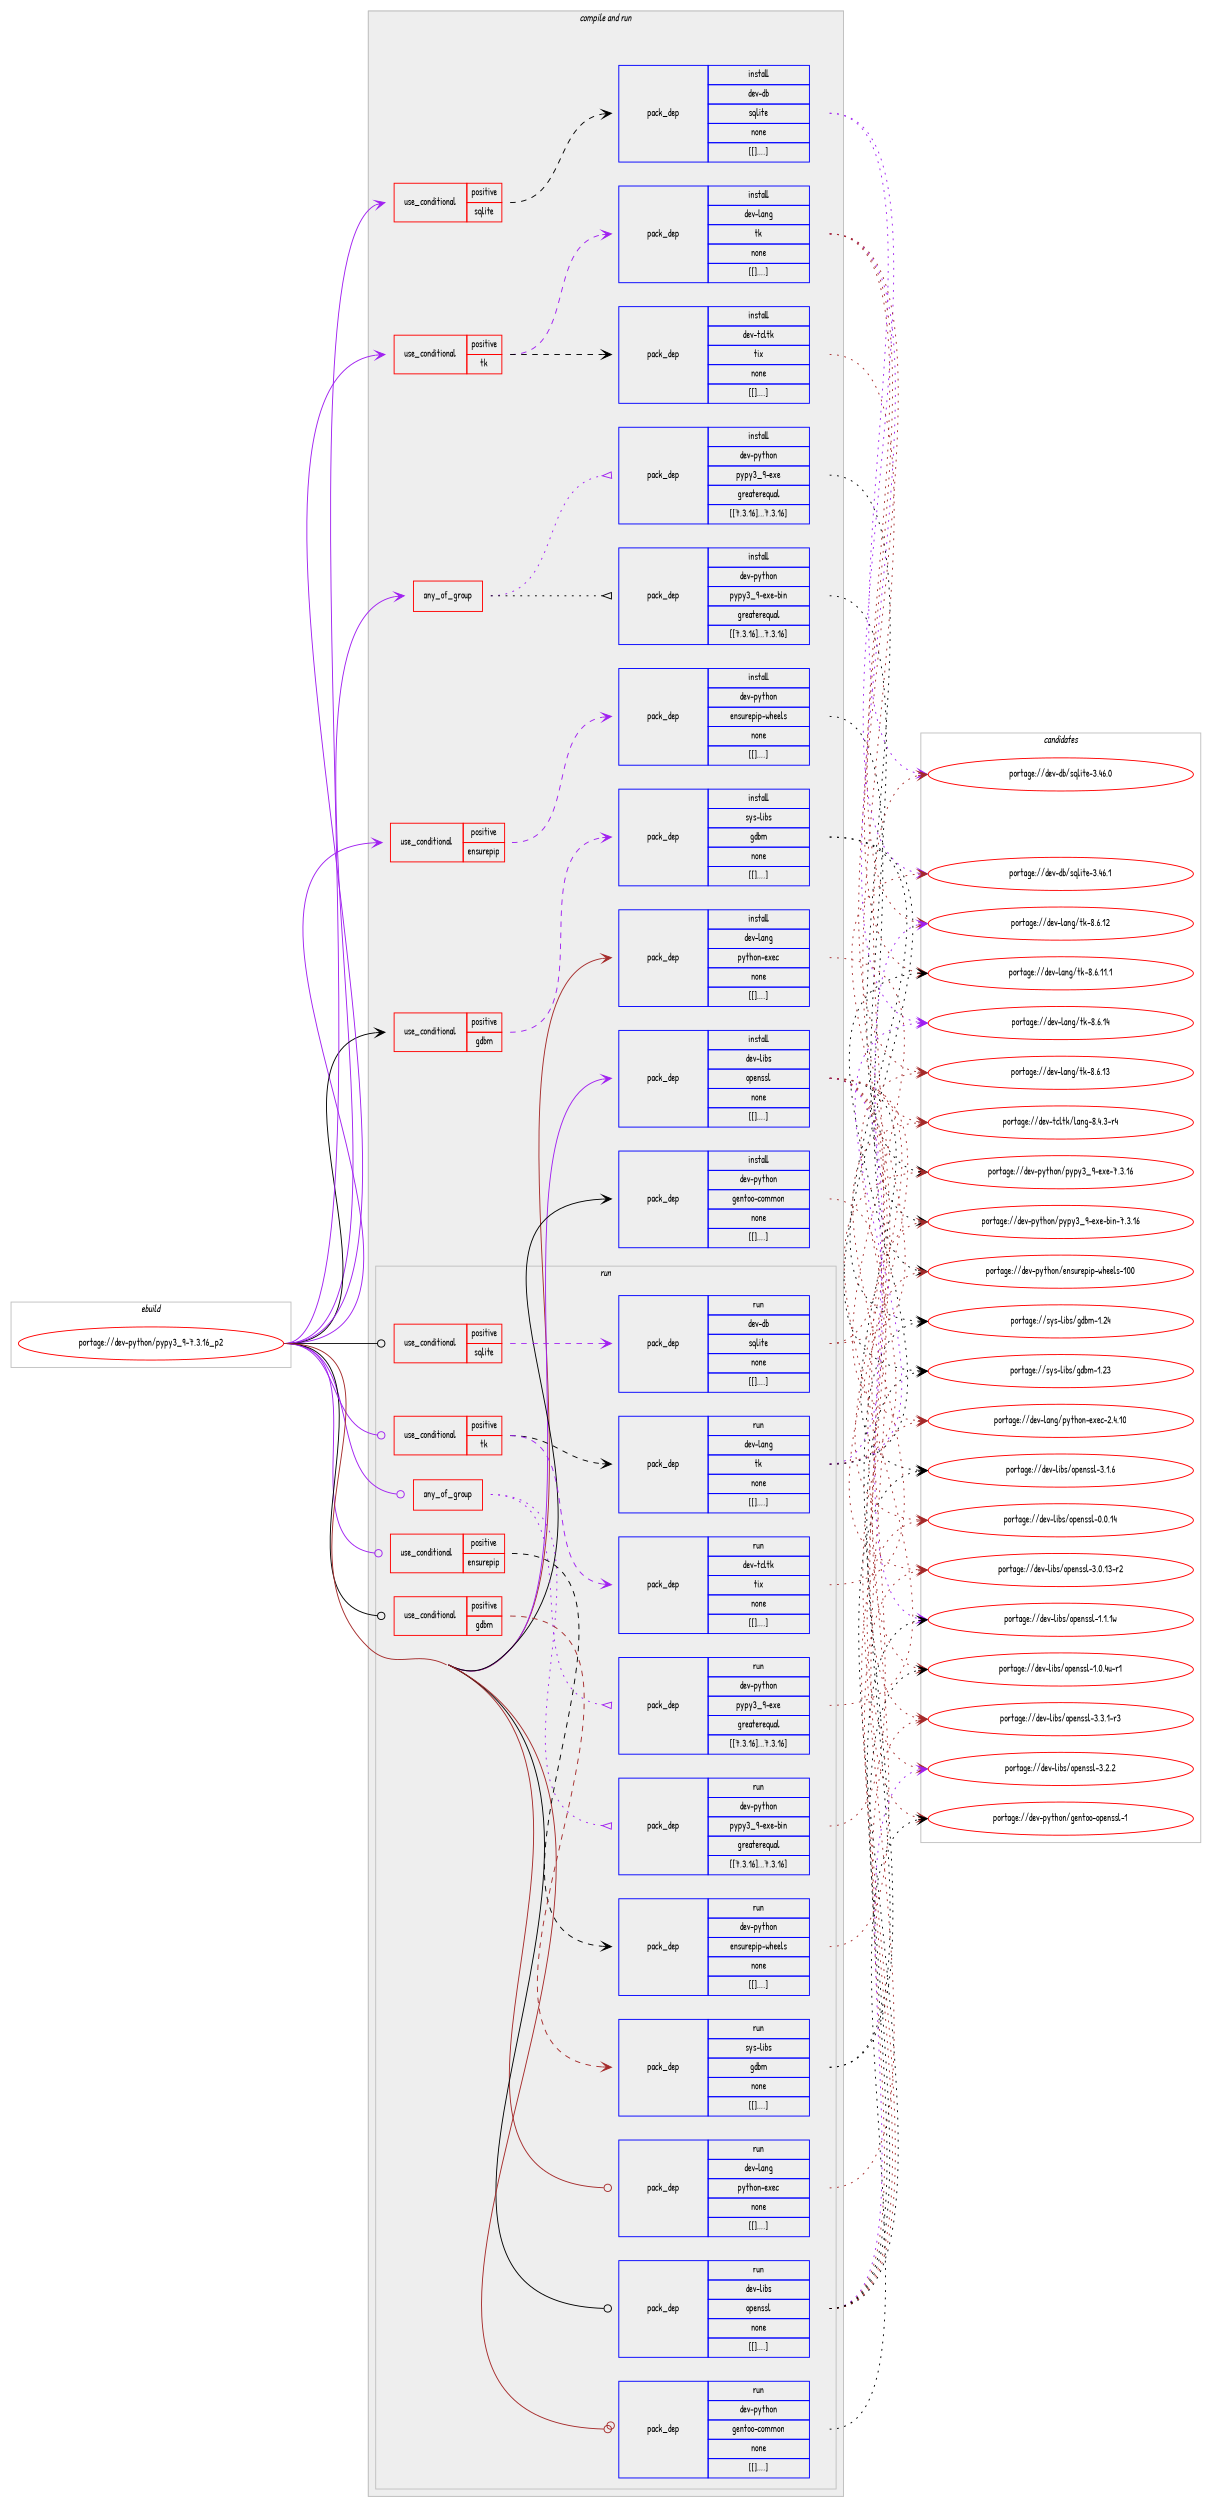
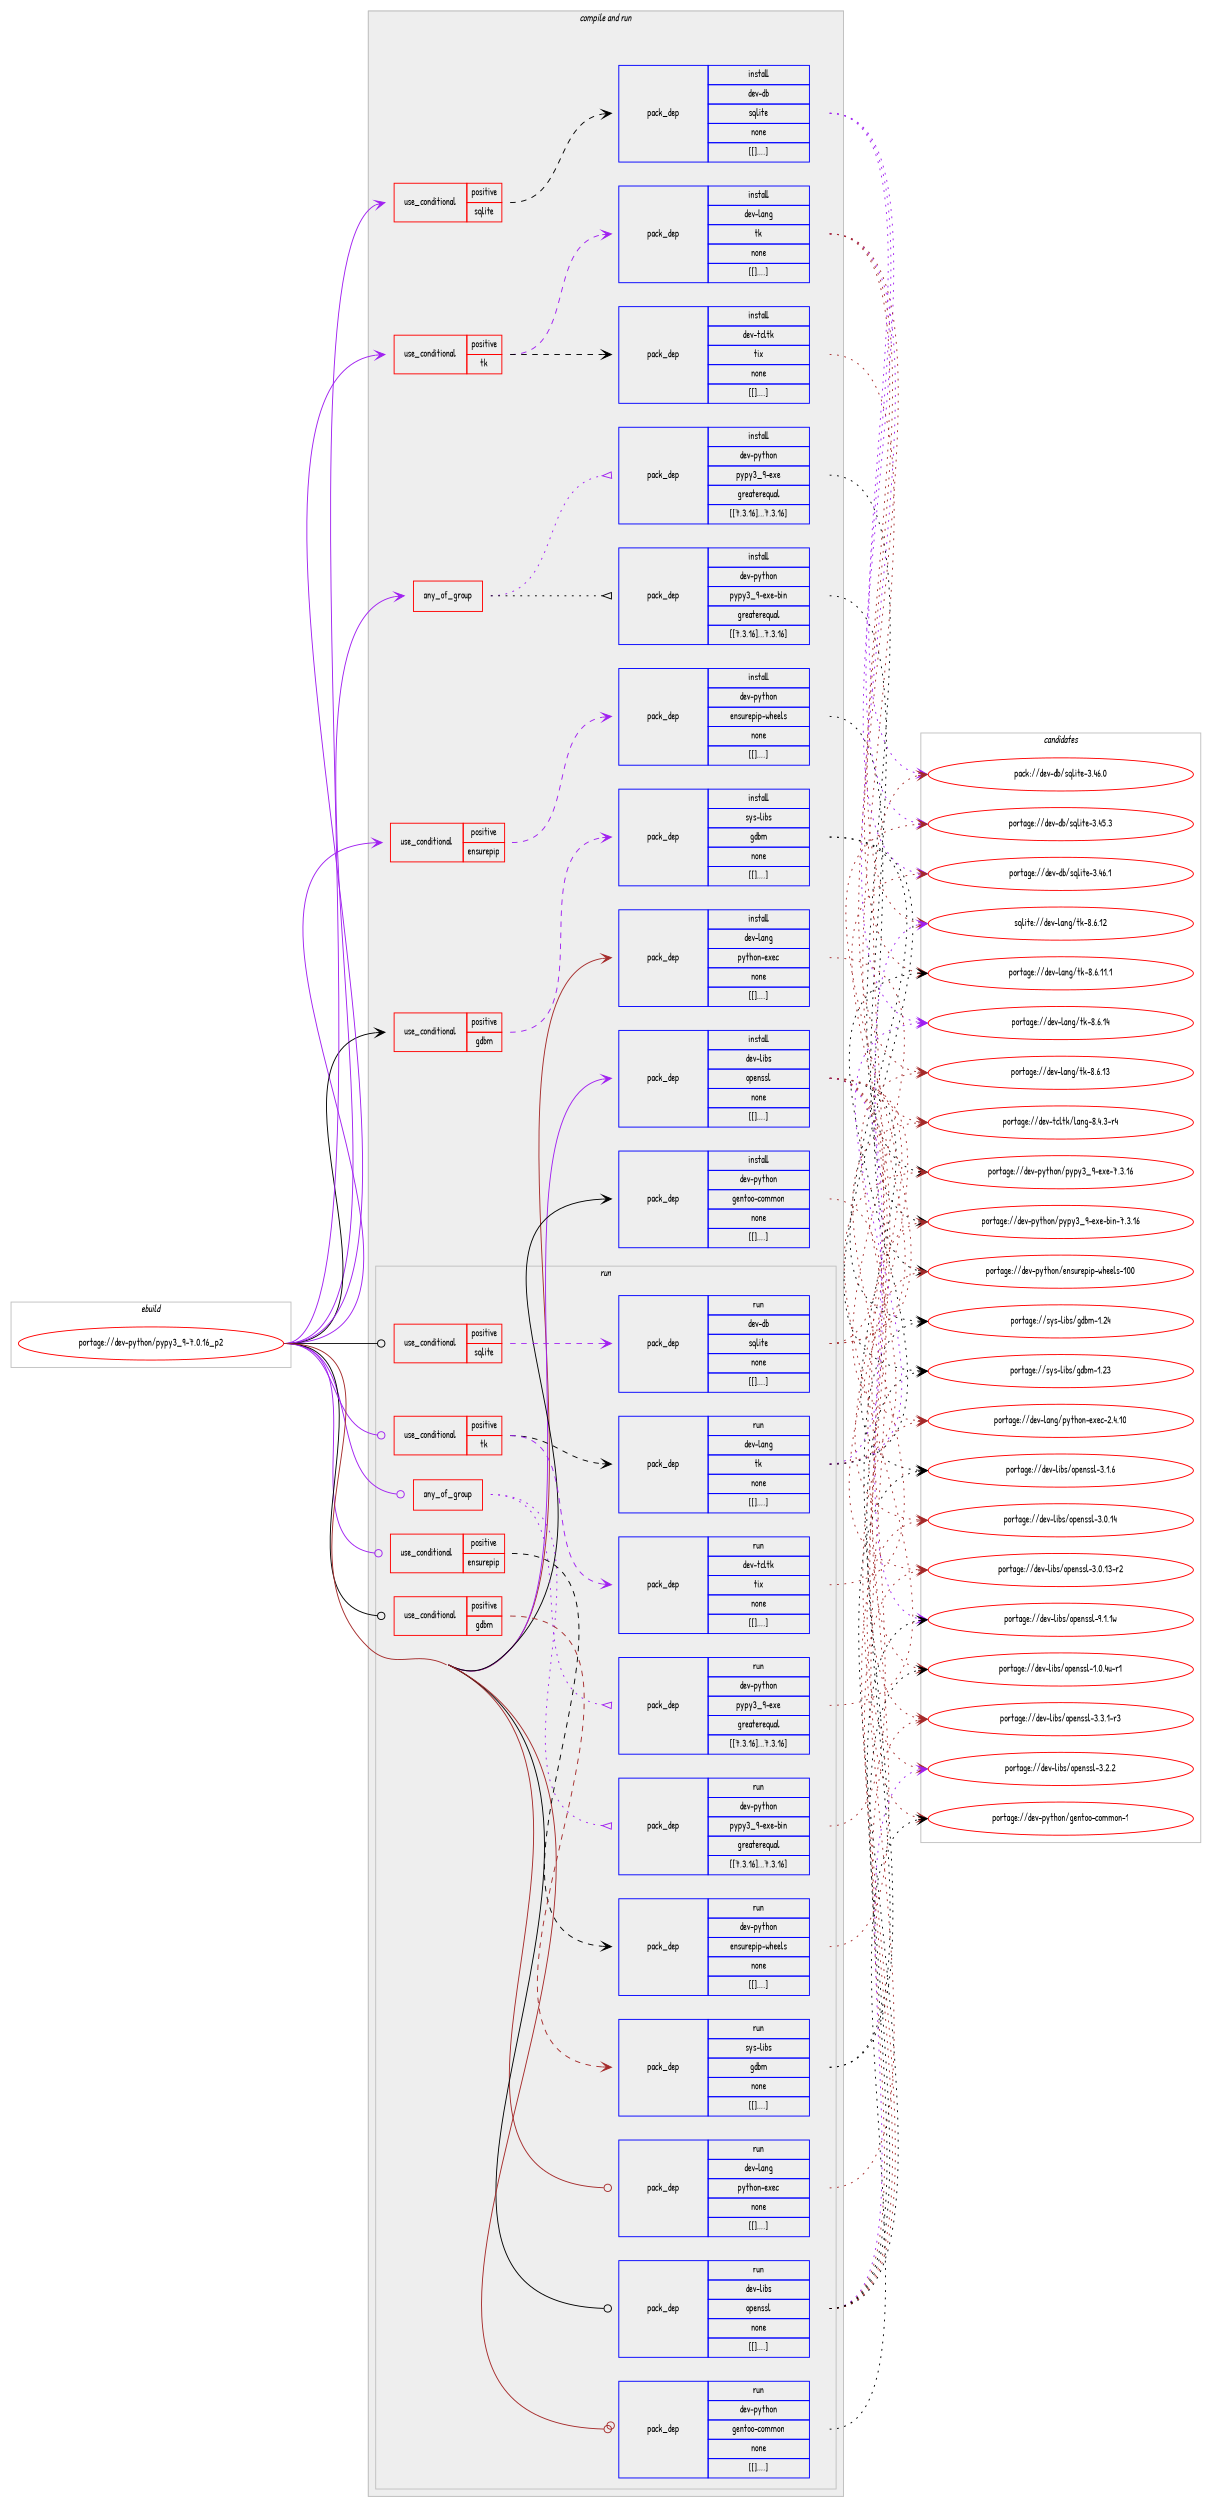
(1061, 774) -> (1061, 774)
none -> (1061, 824)
(1061, 924) -> (1061, 924)
(151, 1343) -> (151, 1343)
(1061, 1520) -> (1061, 1520)
(1061, 1620) -> (1061, 1620)
(1061, 1819) -> (1061, 1819)
